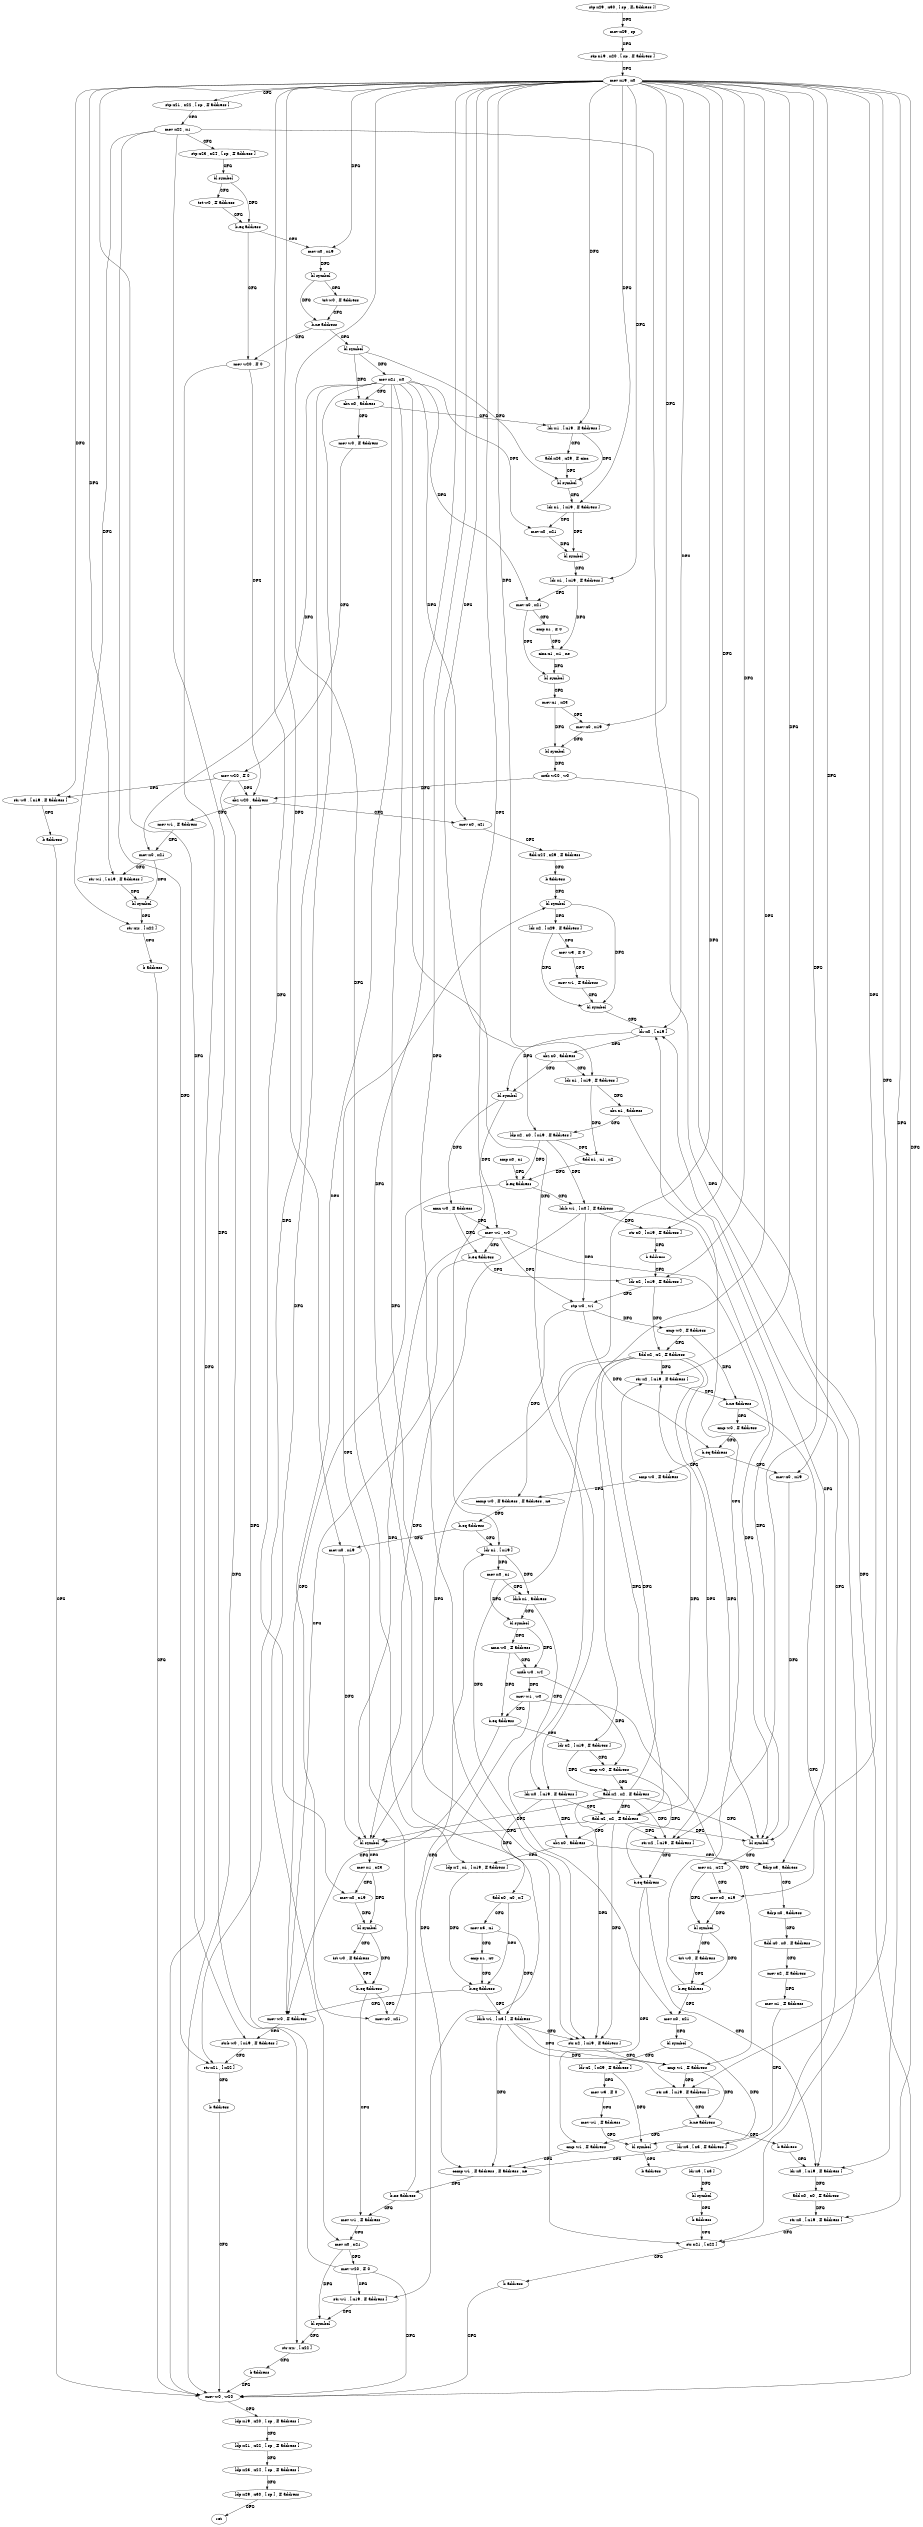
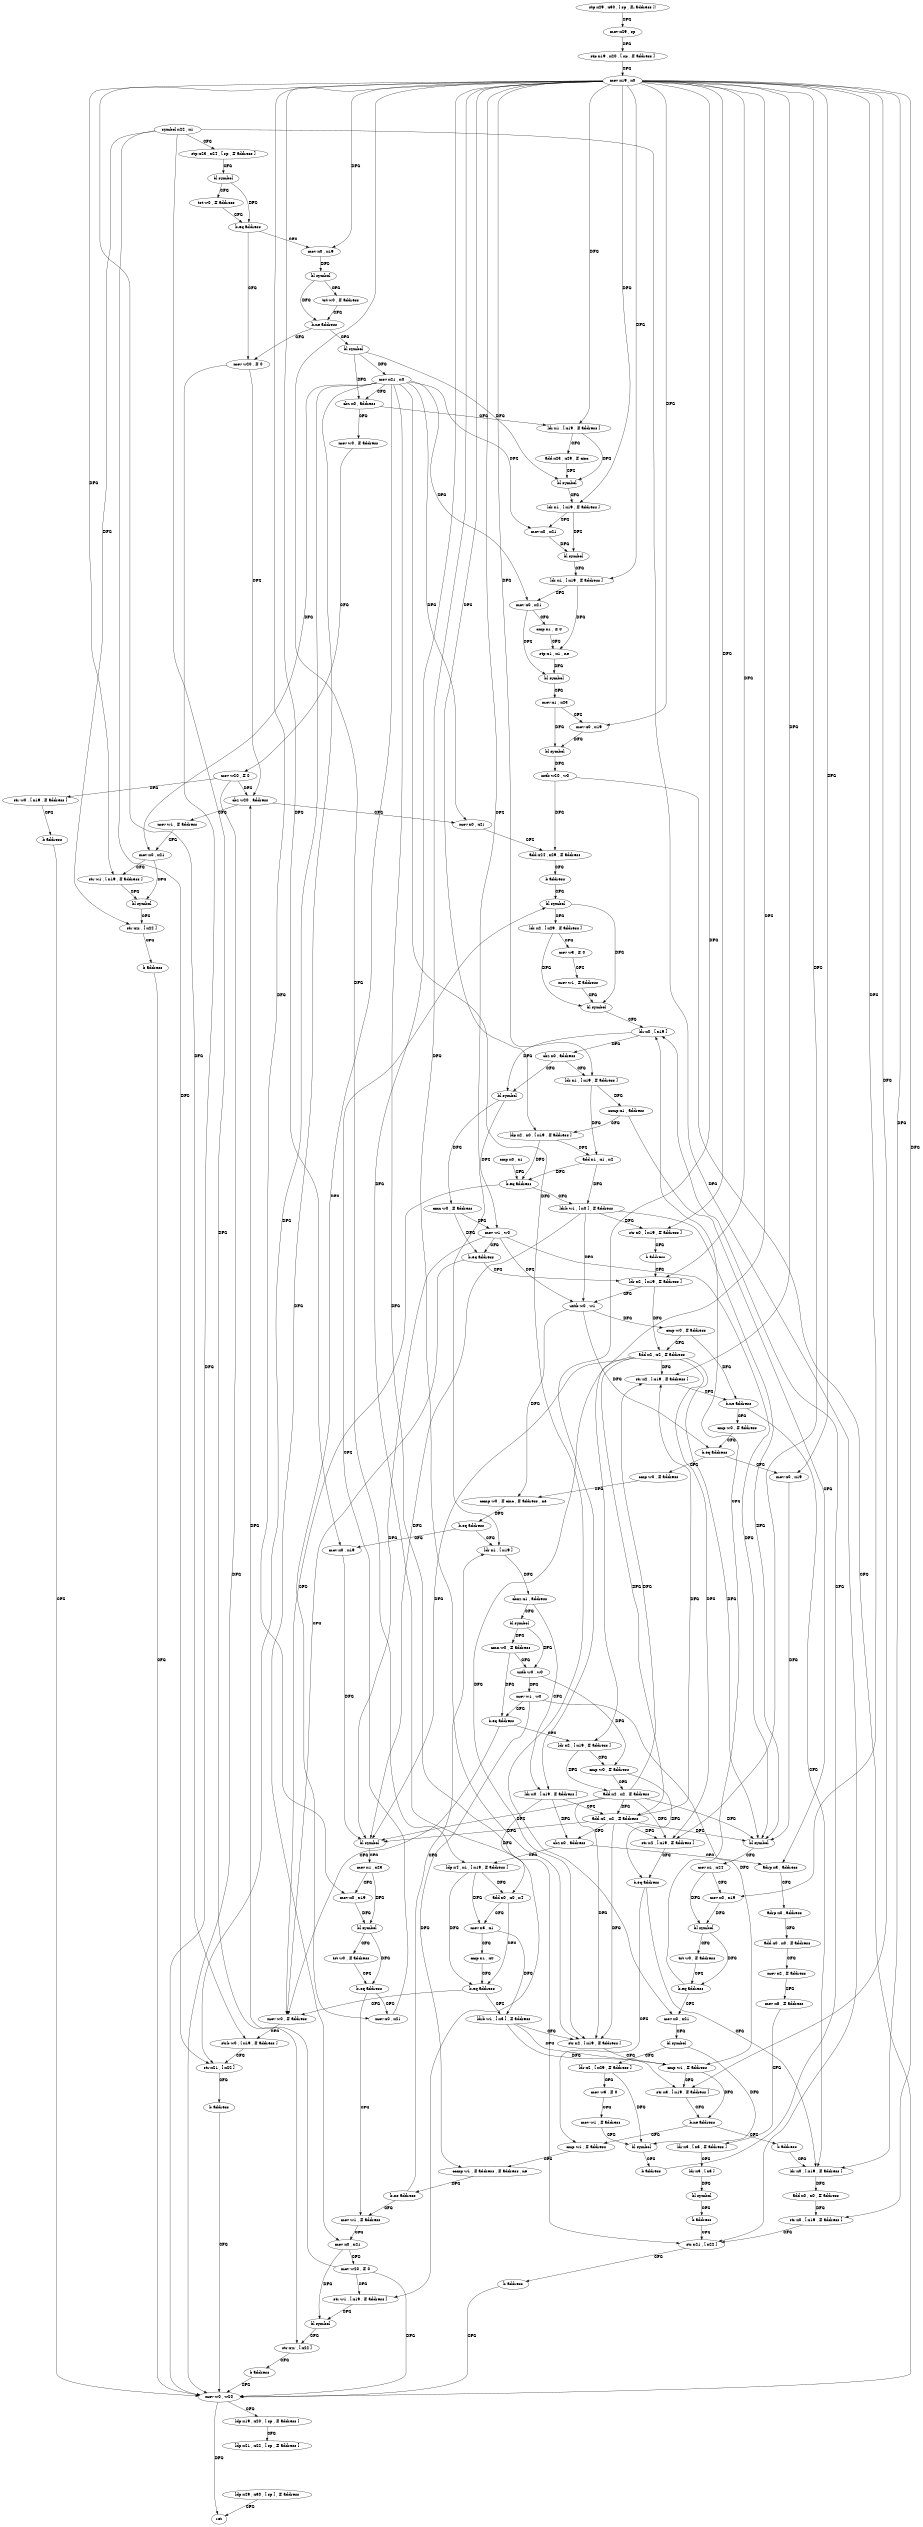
(627, 20) -> (627, 20)
(197, 105) -> none
(178, 130) -> (178, 130)
(76, 186) -> none
(682, 543) -> none
(554, 654) -> (554, 654)
(406, 788) -> (555, 814)
(626, 1111) -> (626, 1111)
(569, 1168) -> (592, 1183)
(582, 1306) -> (582, 1306)
(513, 1502) -> (513, 1502)
(498, 1575) -> none
(864, 1575) -> (864, 1575)
(530, 1599) -> (530, 1599)
(530, 1672) -> (530, 1672)
none -> (491, 1882)
none -> (473, 1897)
(784, 2004) -> (784, 2004)
(497, 2094) -> none
(600, 2159) -> (702, 2158)
none -> (215, 2457)
(267, 2470) -> none
